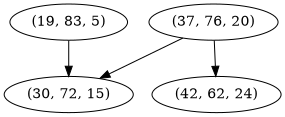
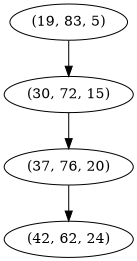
(146, 56) -> (69, 126)
